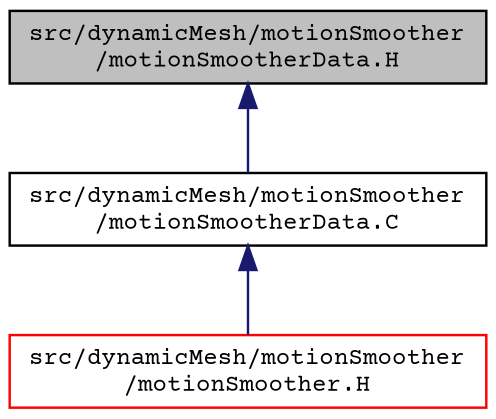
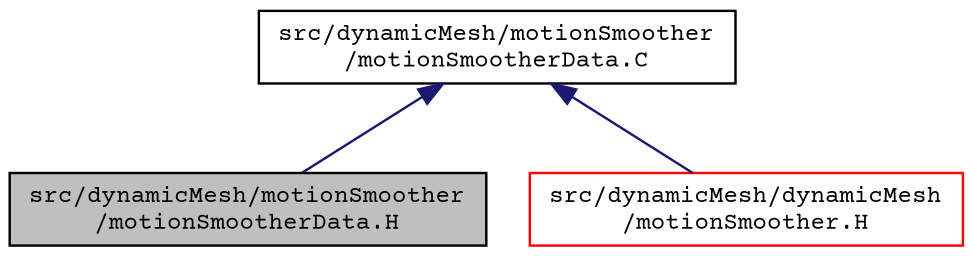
(248, 141) -> (362, 135)
(248, 371) -> (746, 209)
